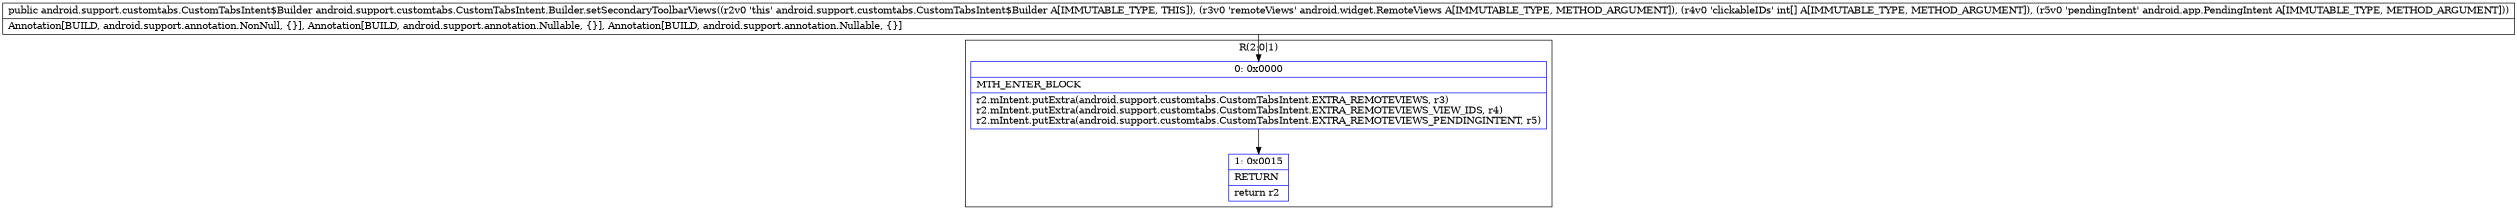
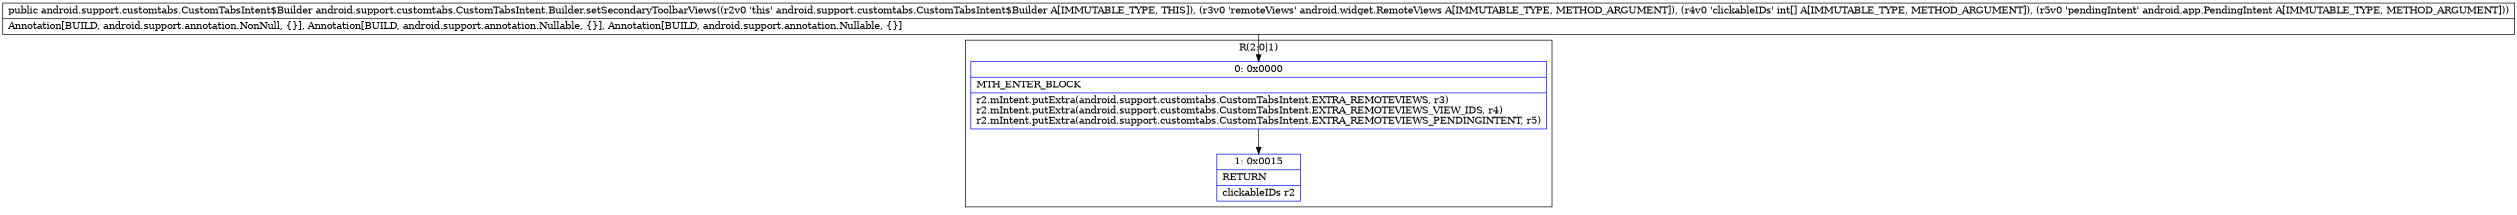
(1257, 193) -> (1259, 193)
